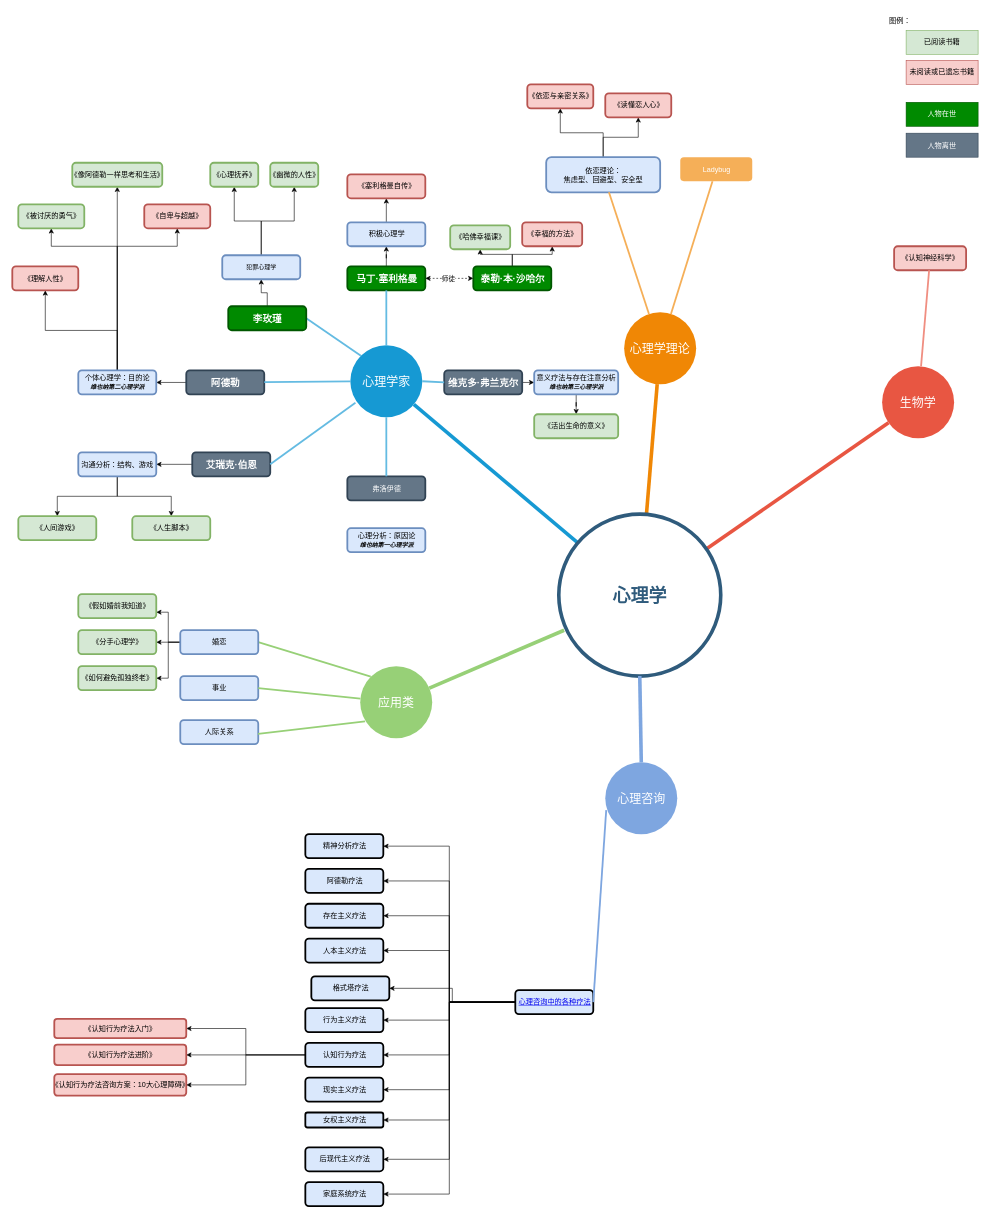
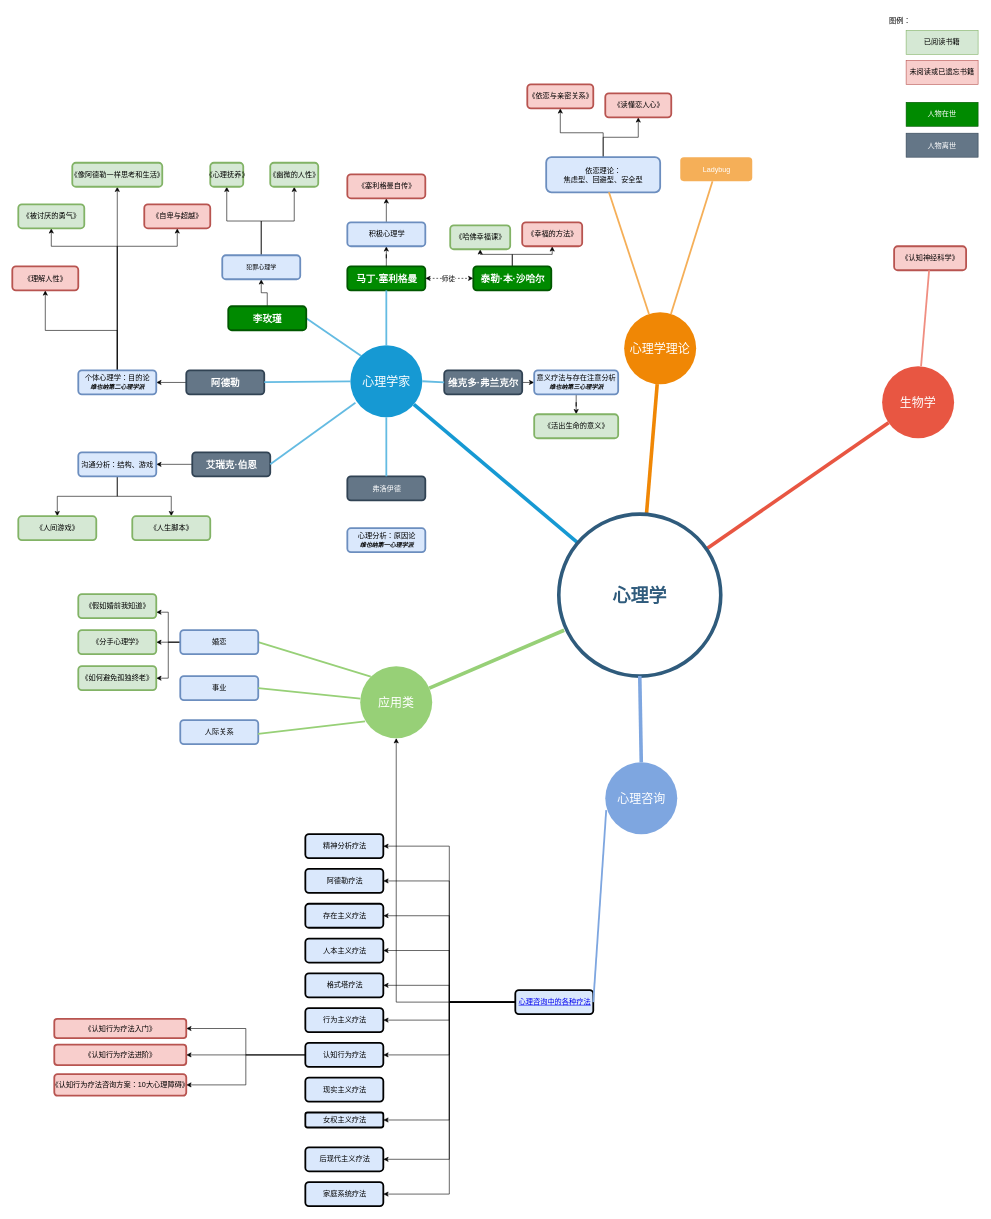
(234, 175) -> (227, 175)
(350, 989) -> (344, 986)
(388, 1090) -> (396, 1002)
